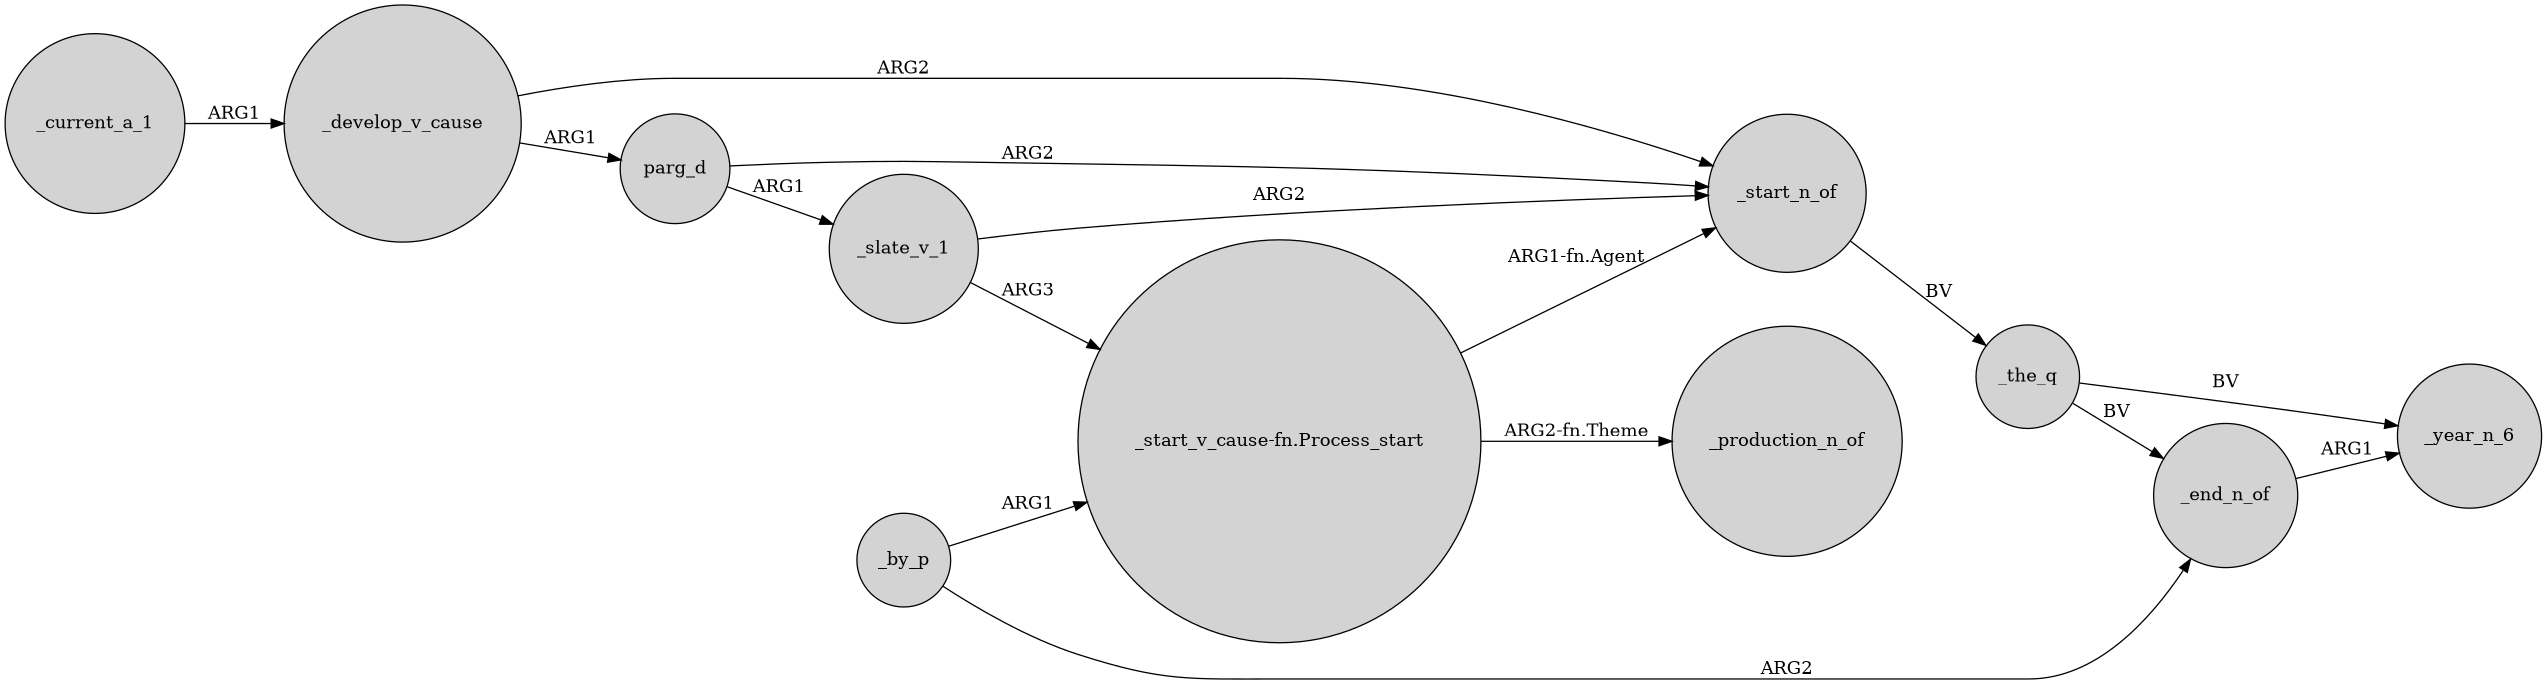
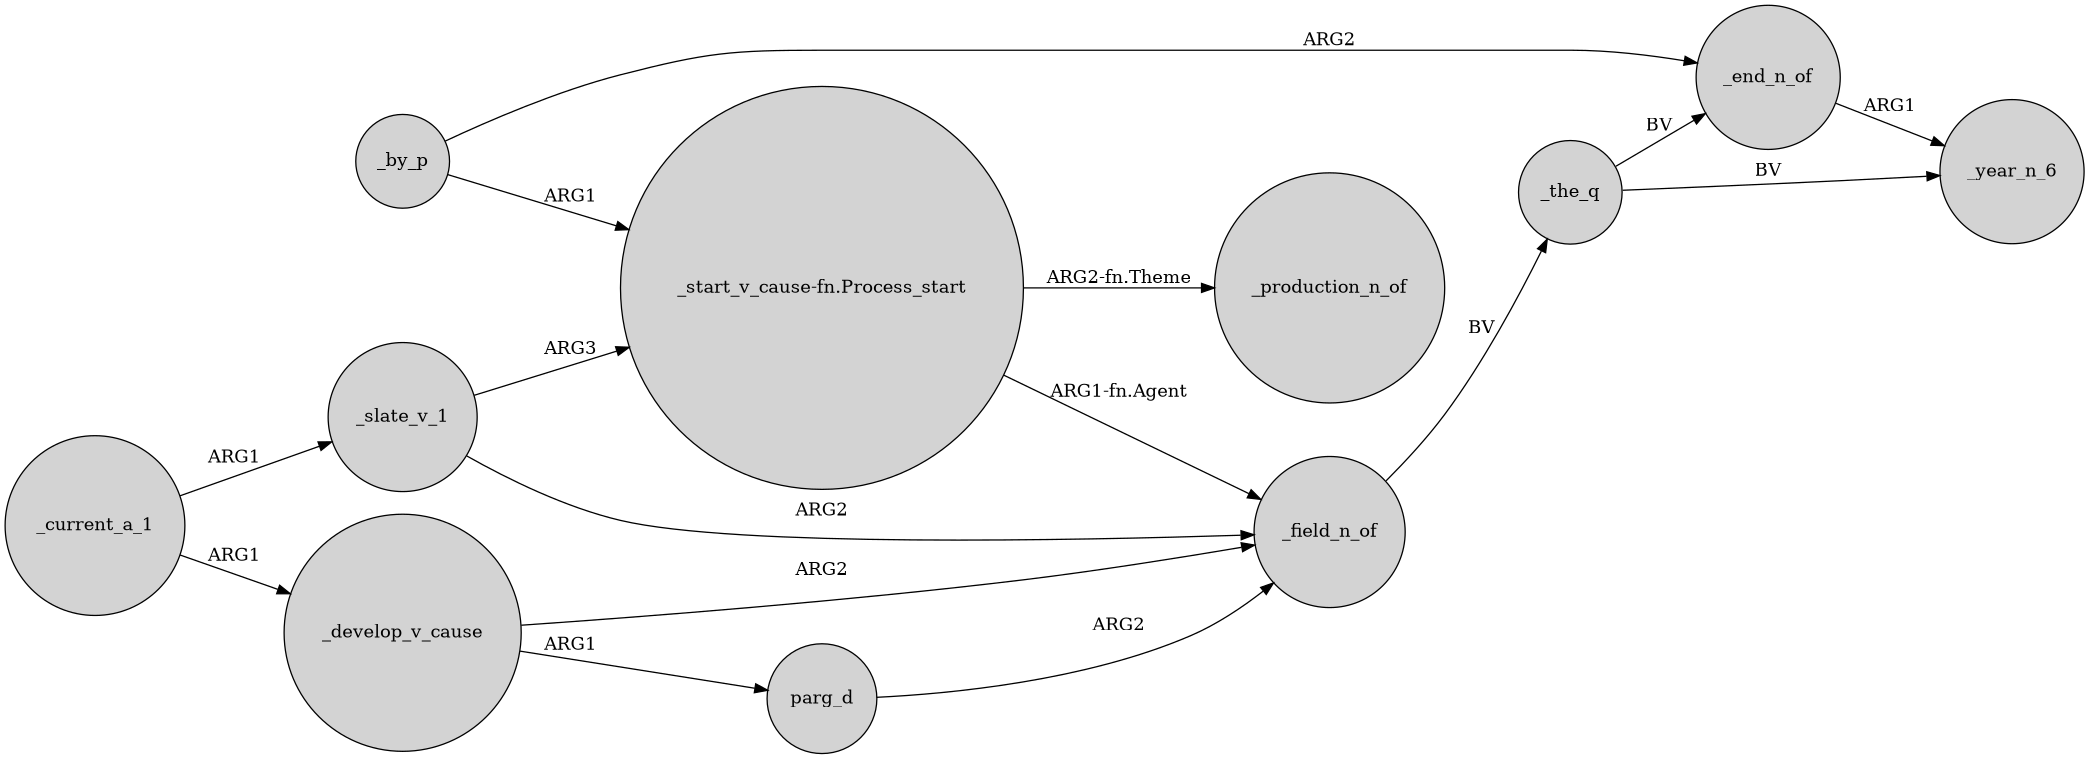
(1787, 193) -> (1330, 532)
(774, 203) -> (250, 471)
